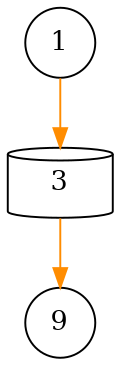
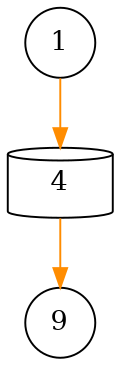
(60, 183) -> (60, 183)
